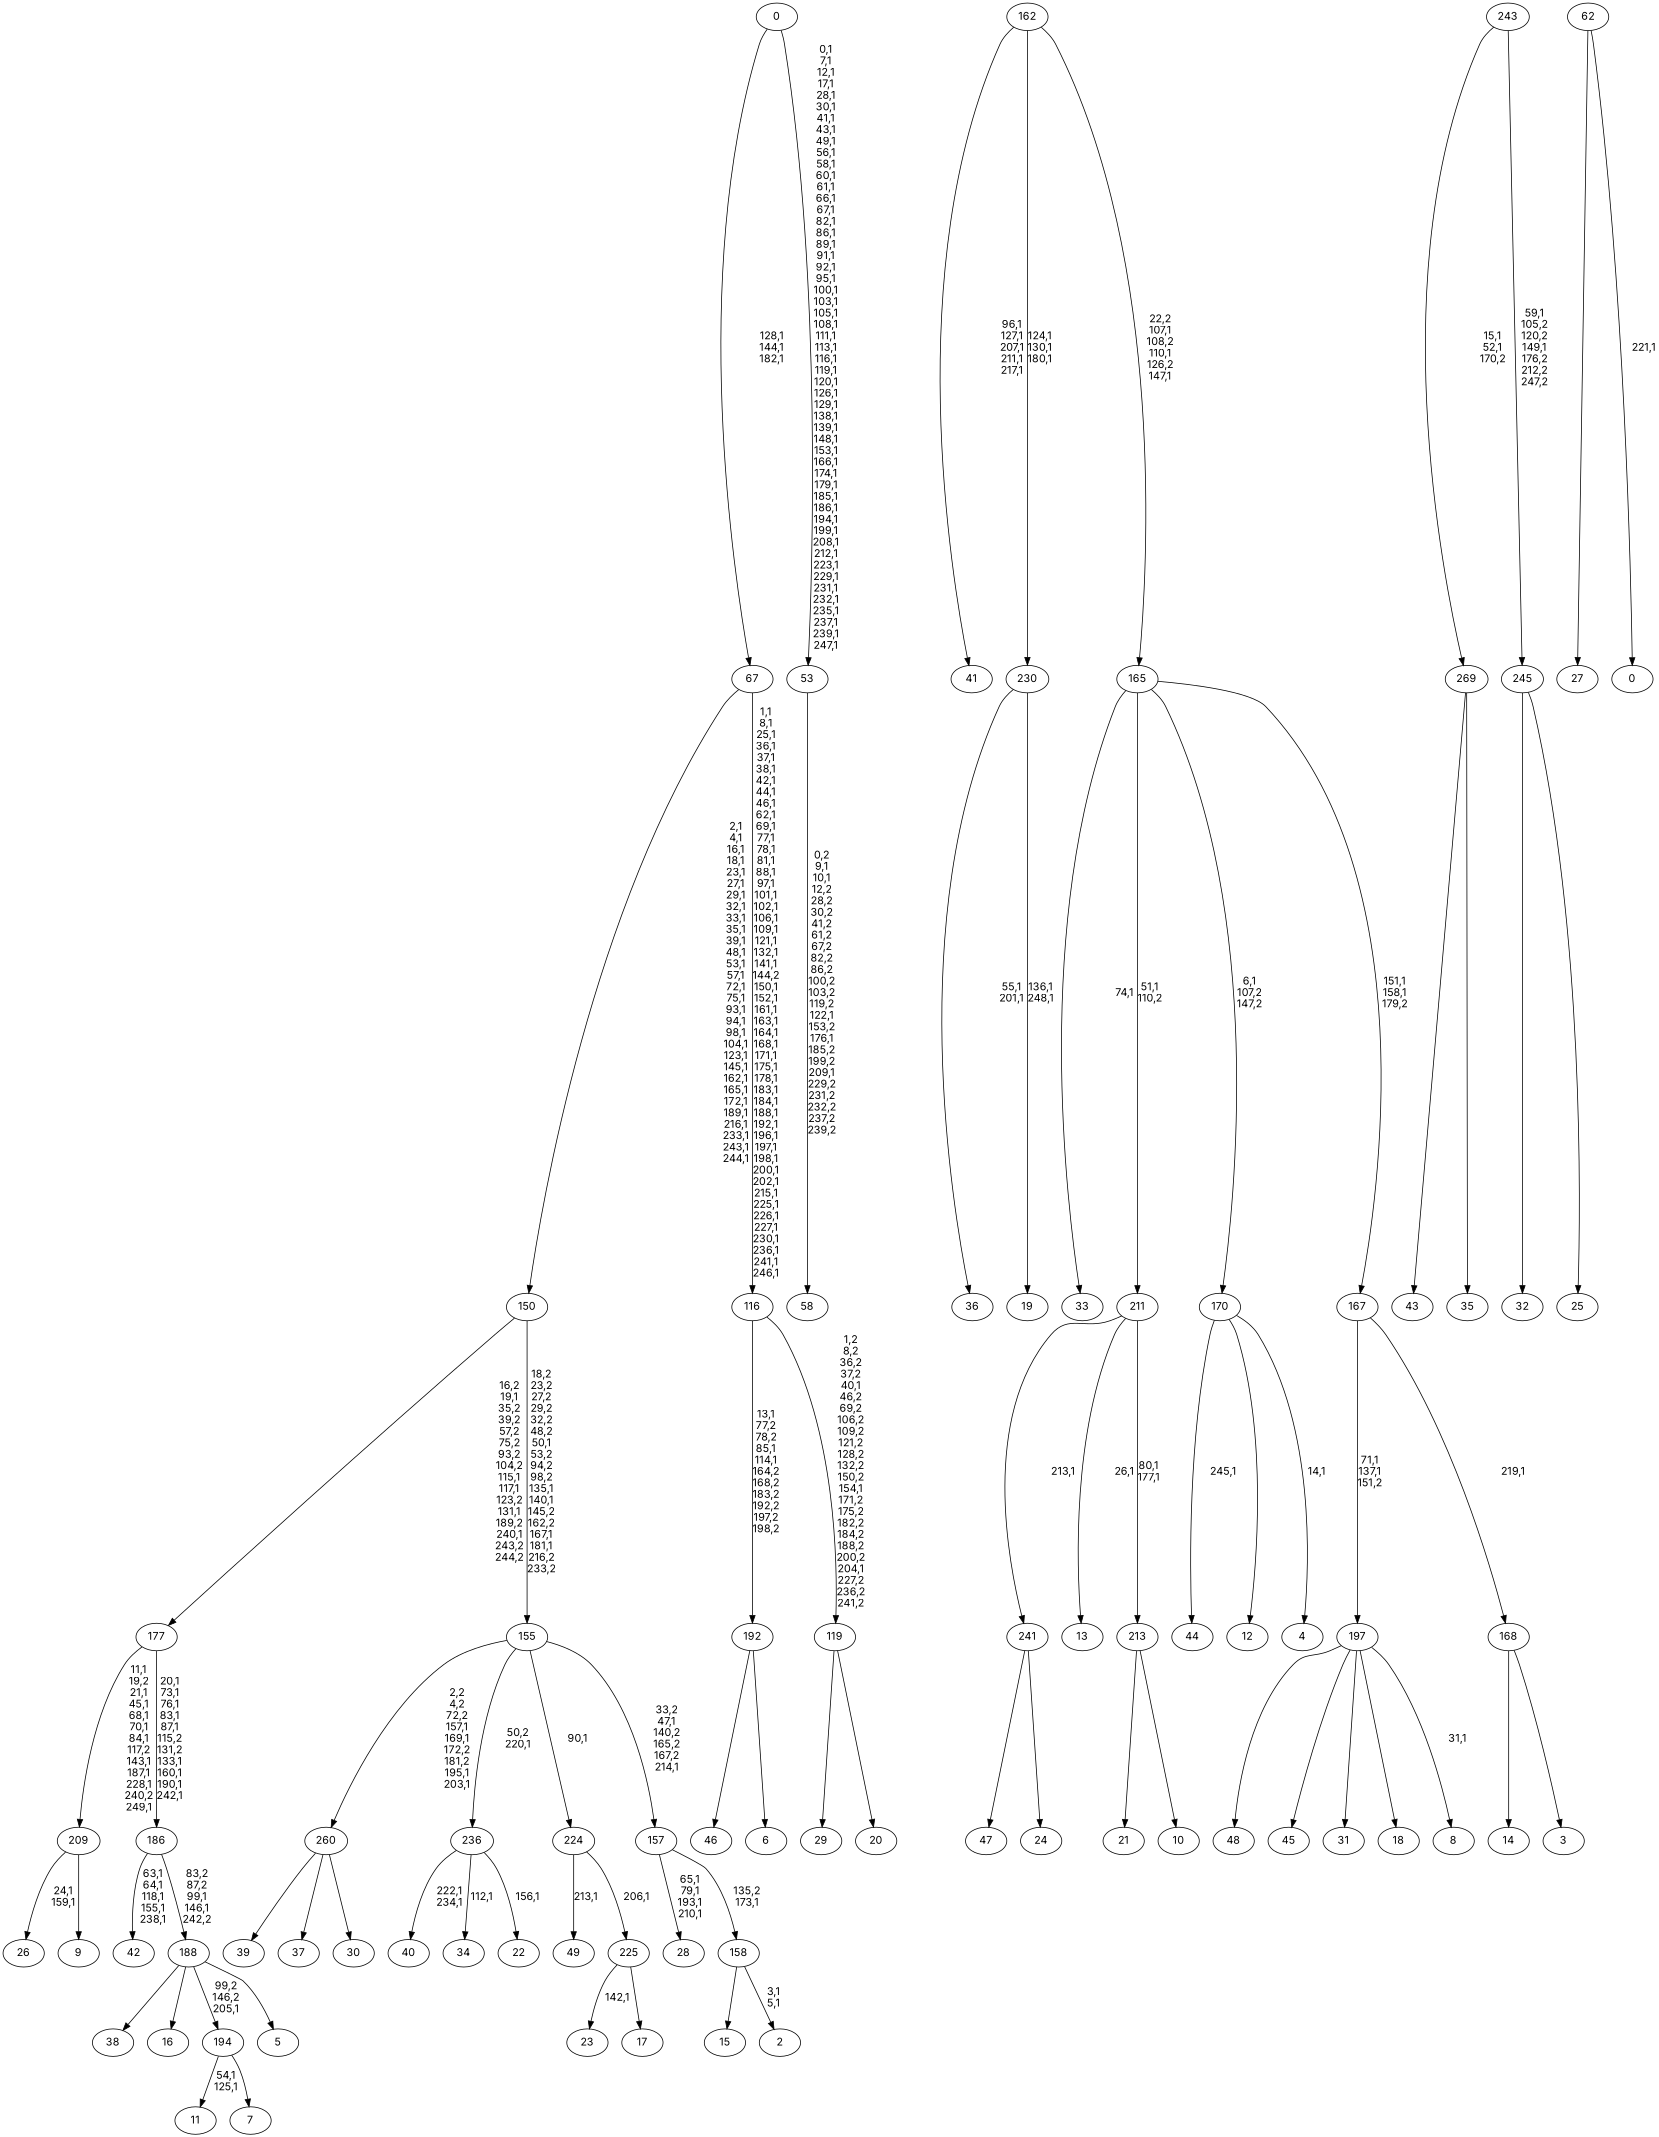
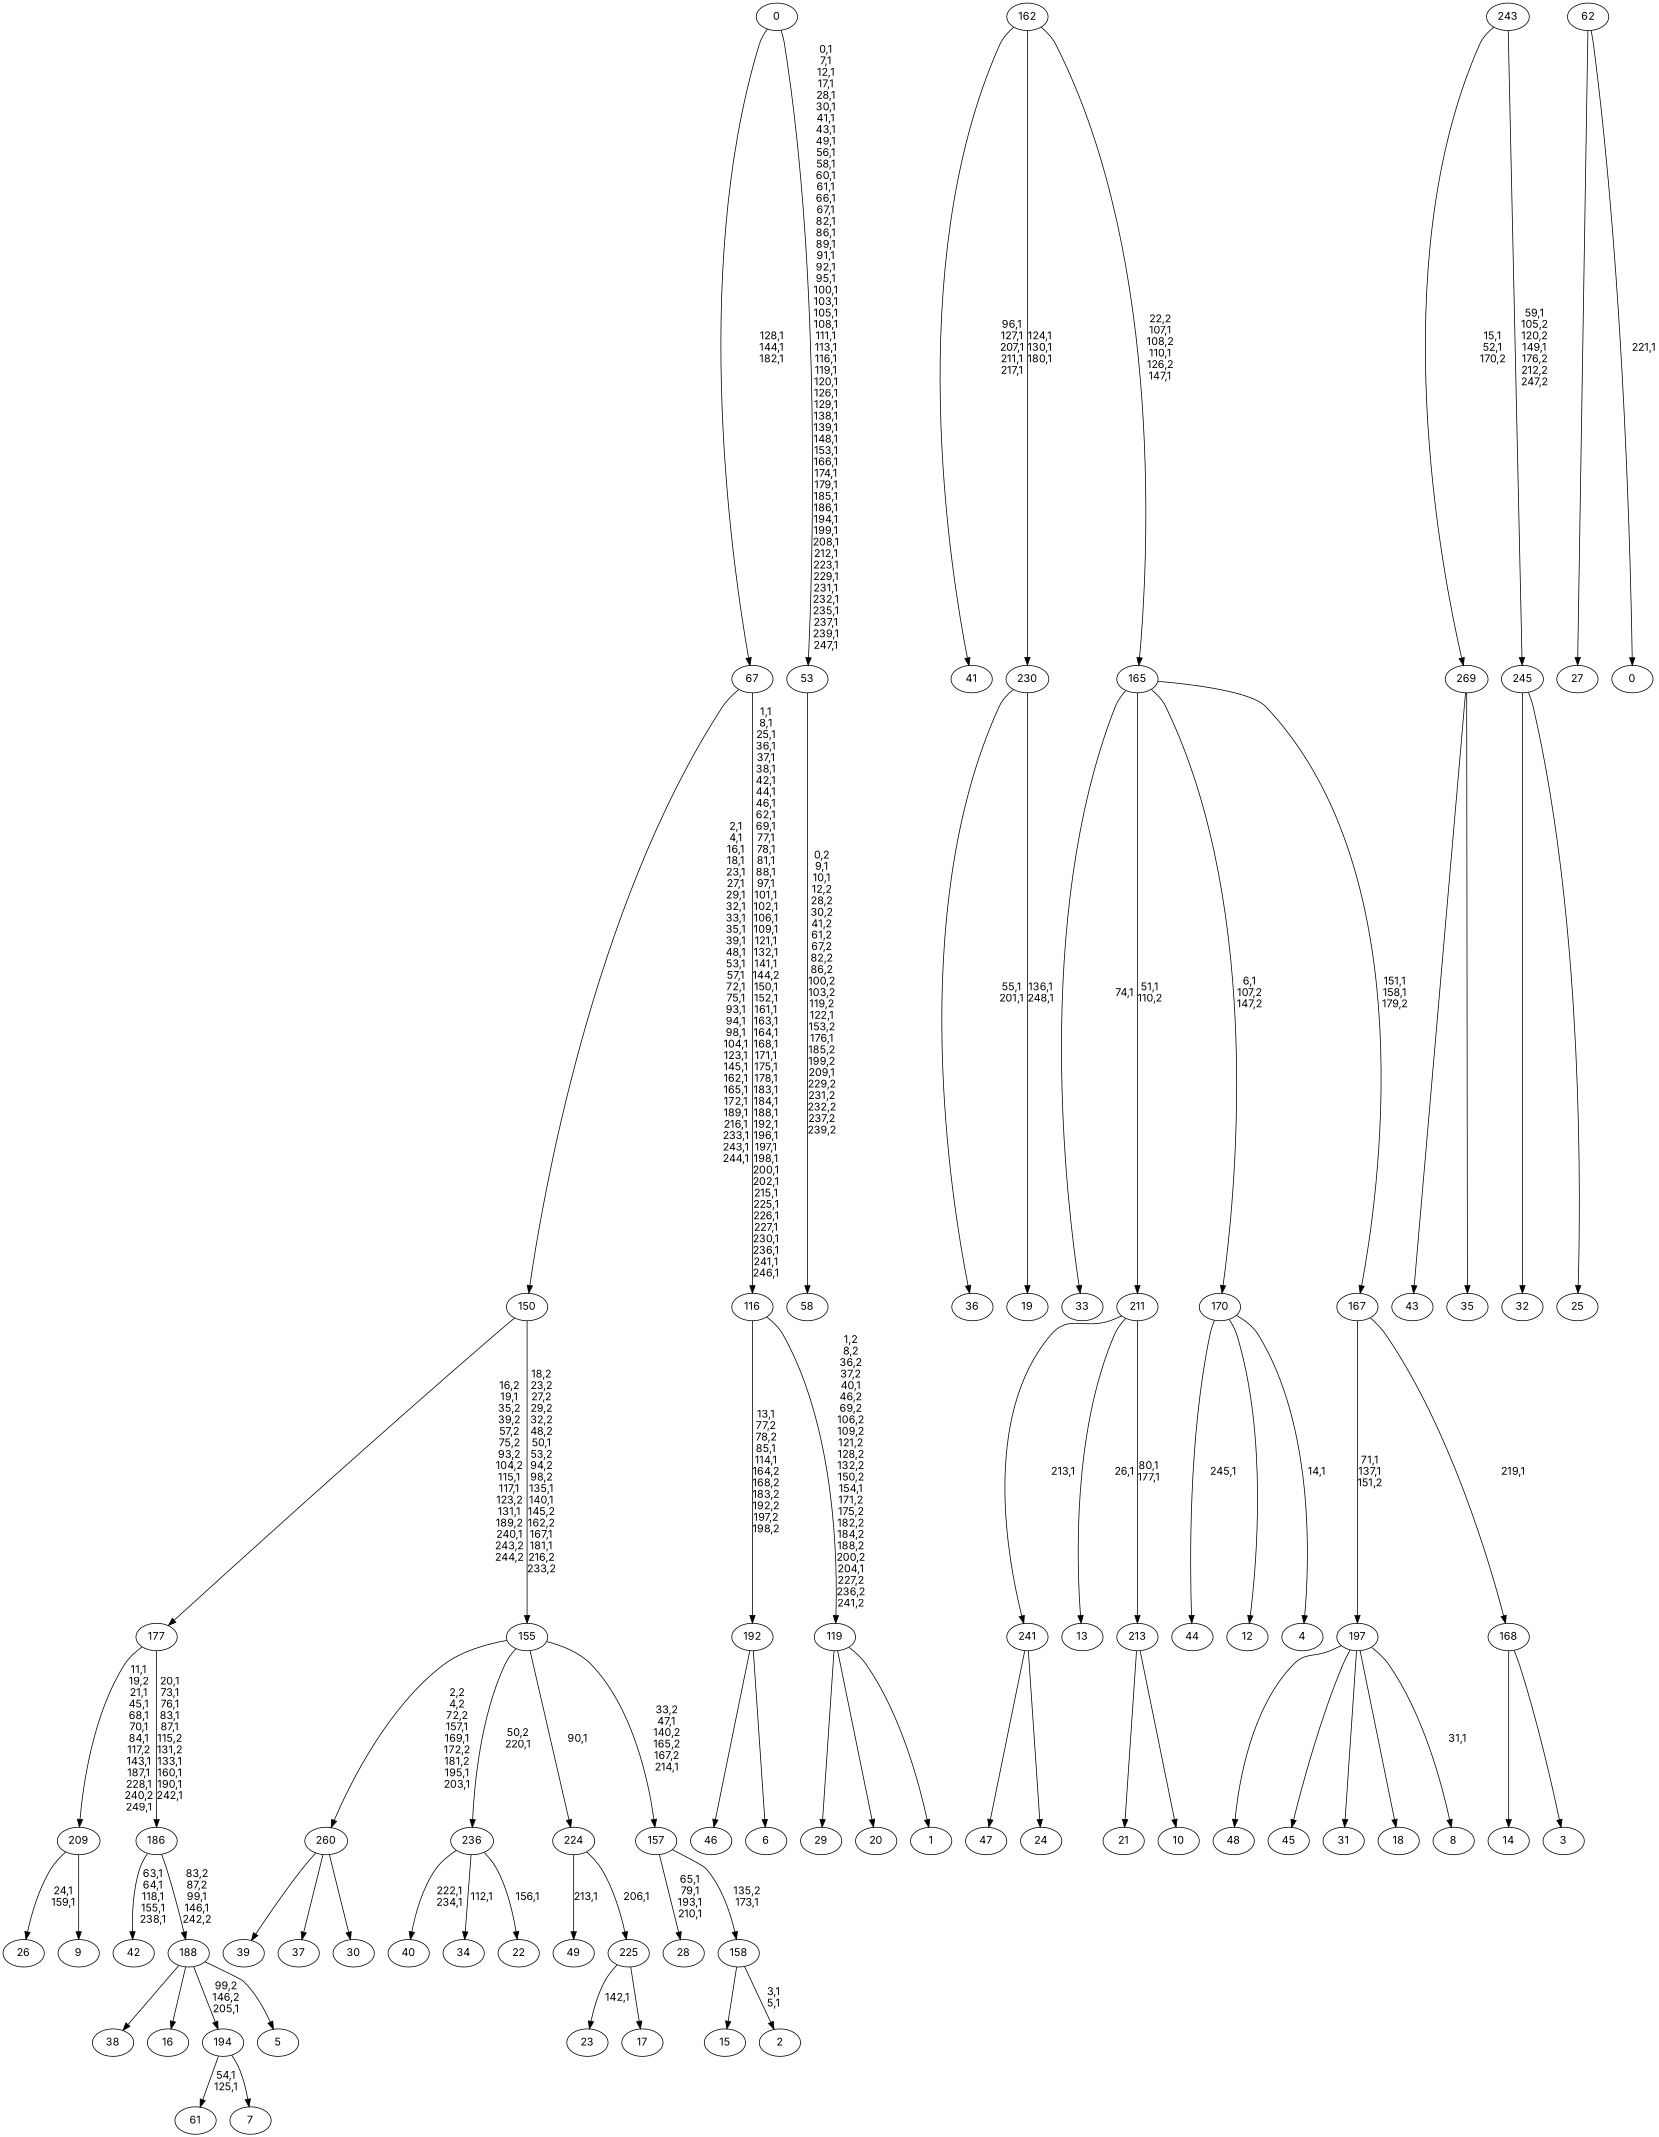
none -> (931, 1841)
(196, 2121) -> (196, 2121)
